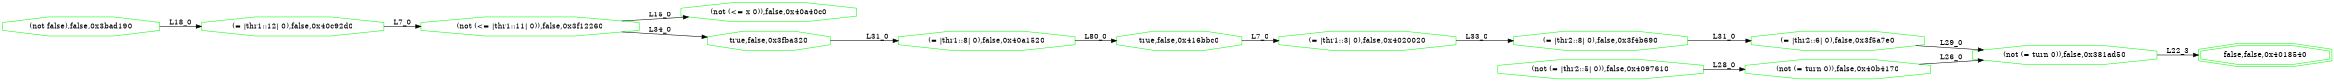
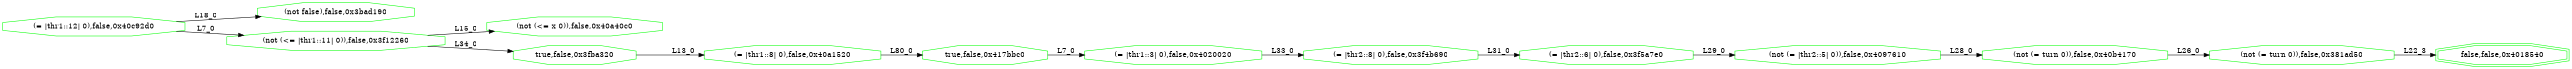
(178, 26) -> (216, 19)
(878, 37) -> (683, 51)
(1179, 41) -> (985, 55)
(1947, 48) -> (1711, 55)
